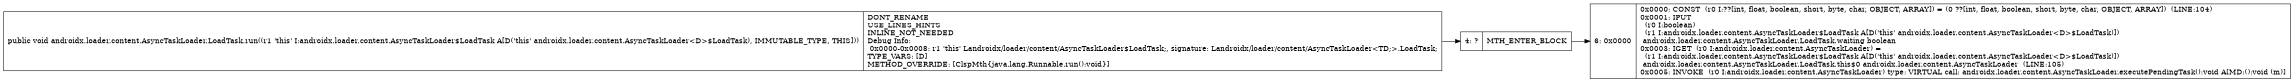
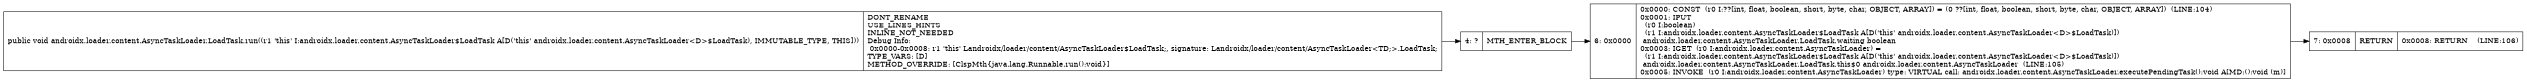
none -> (2416, 41)
